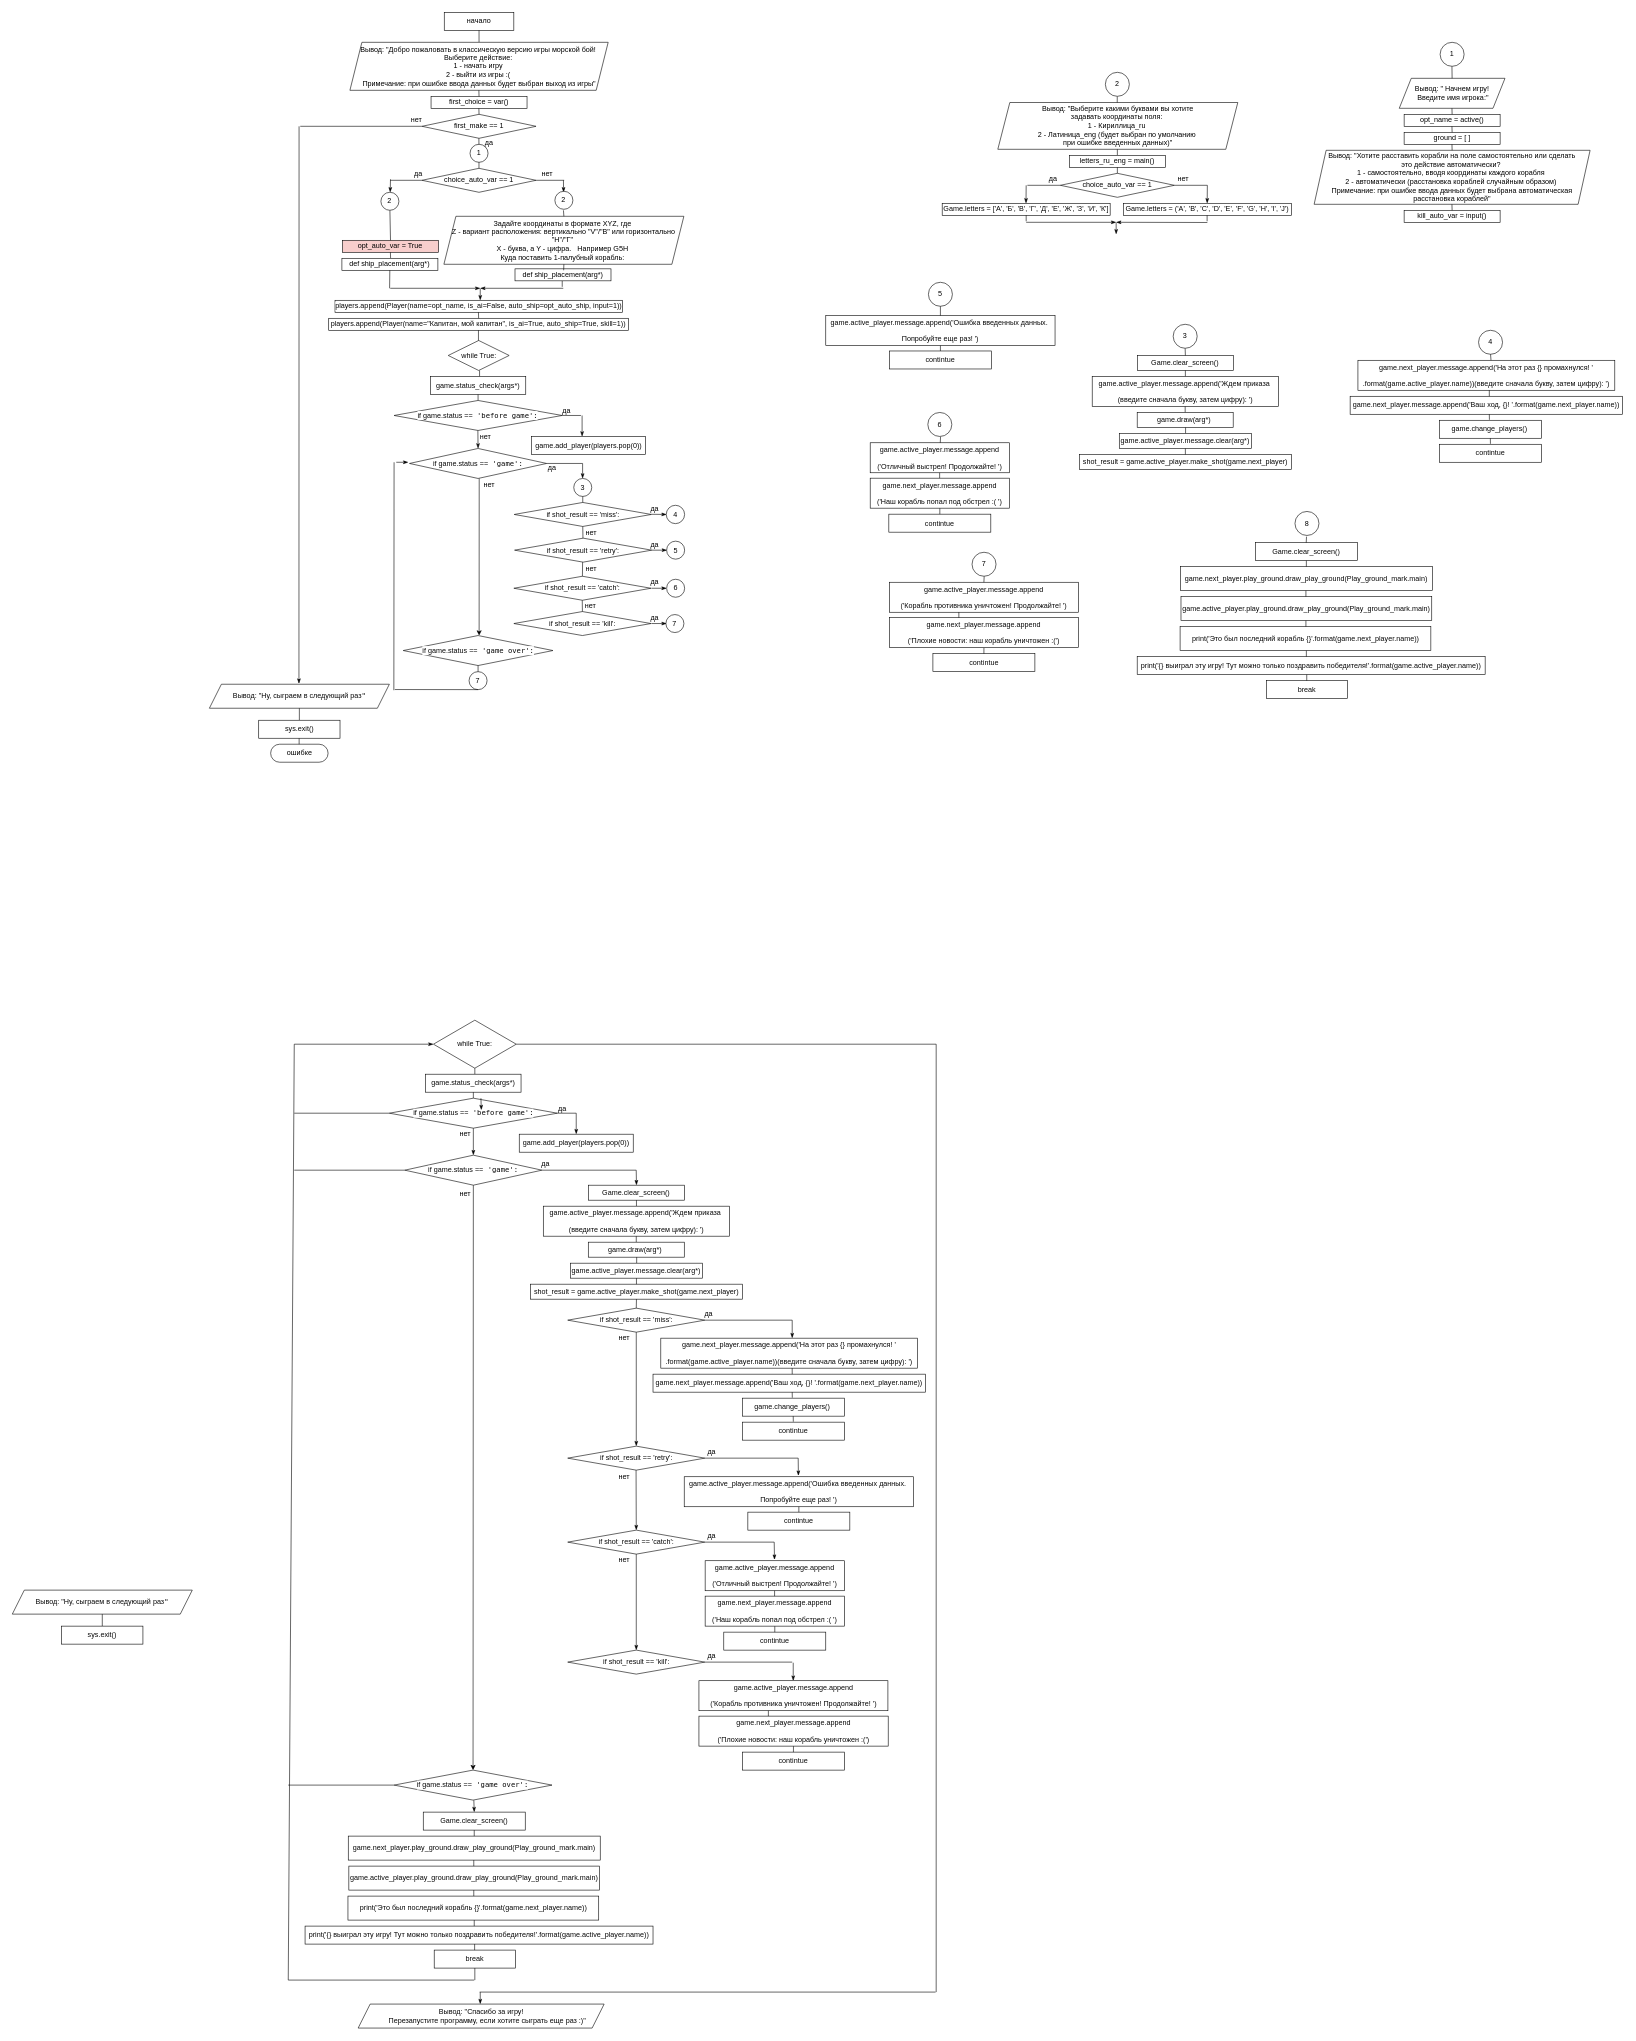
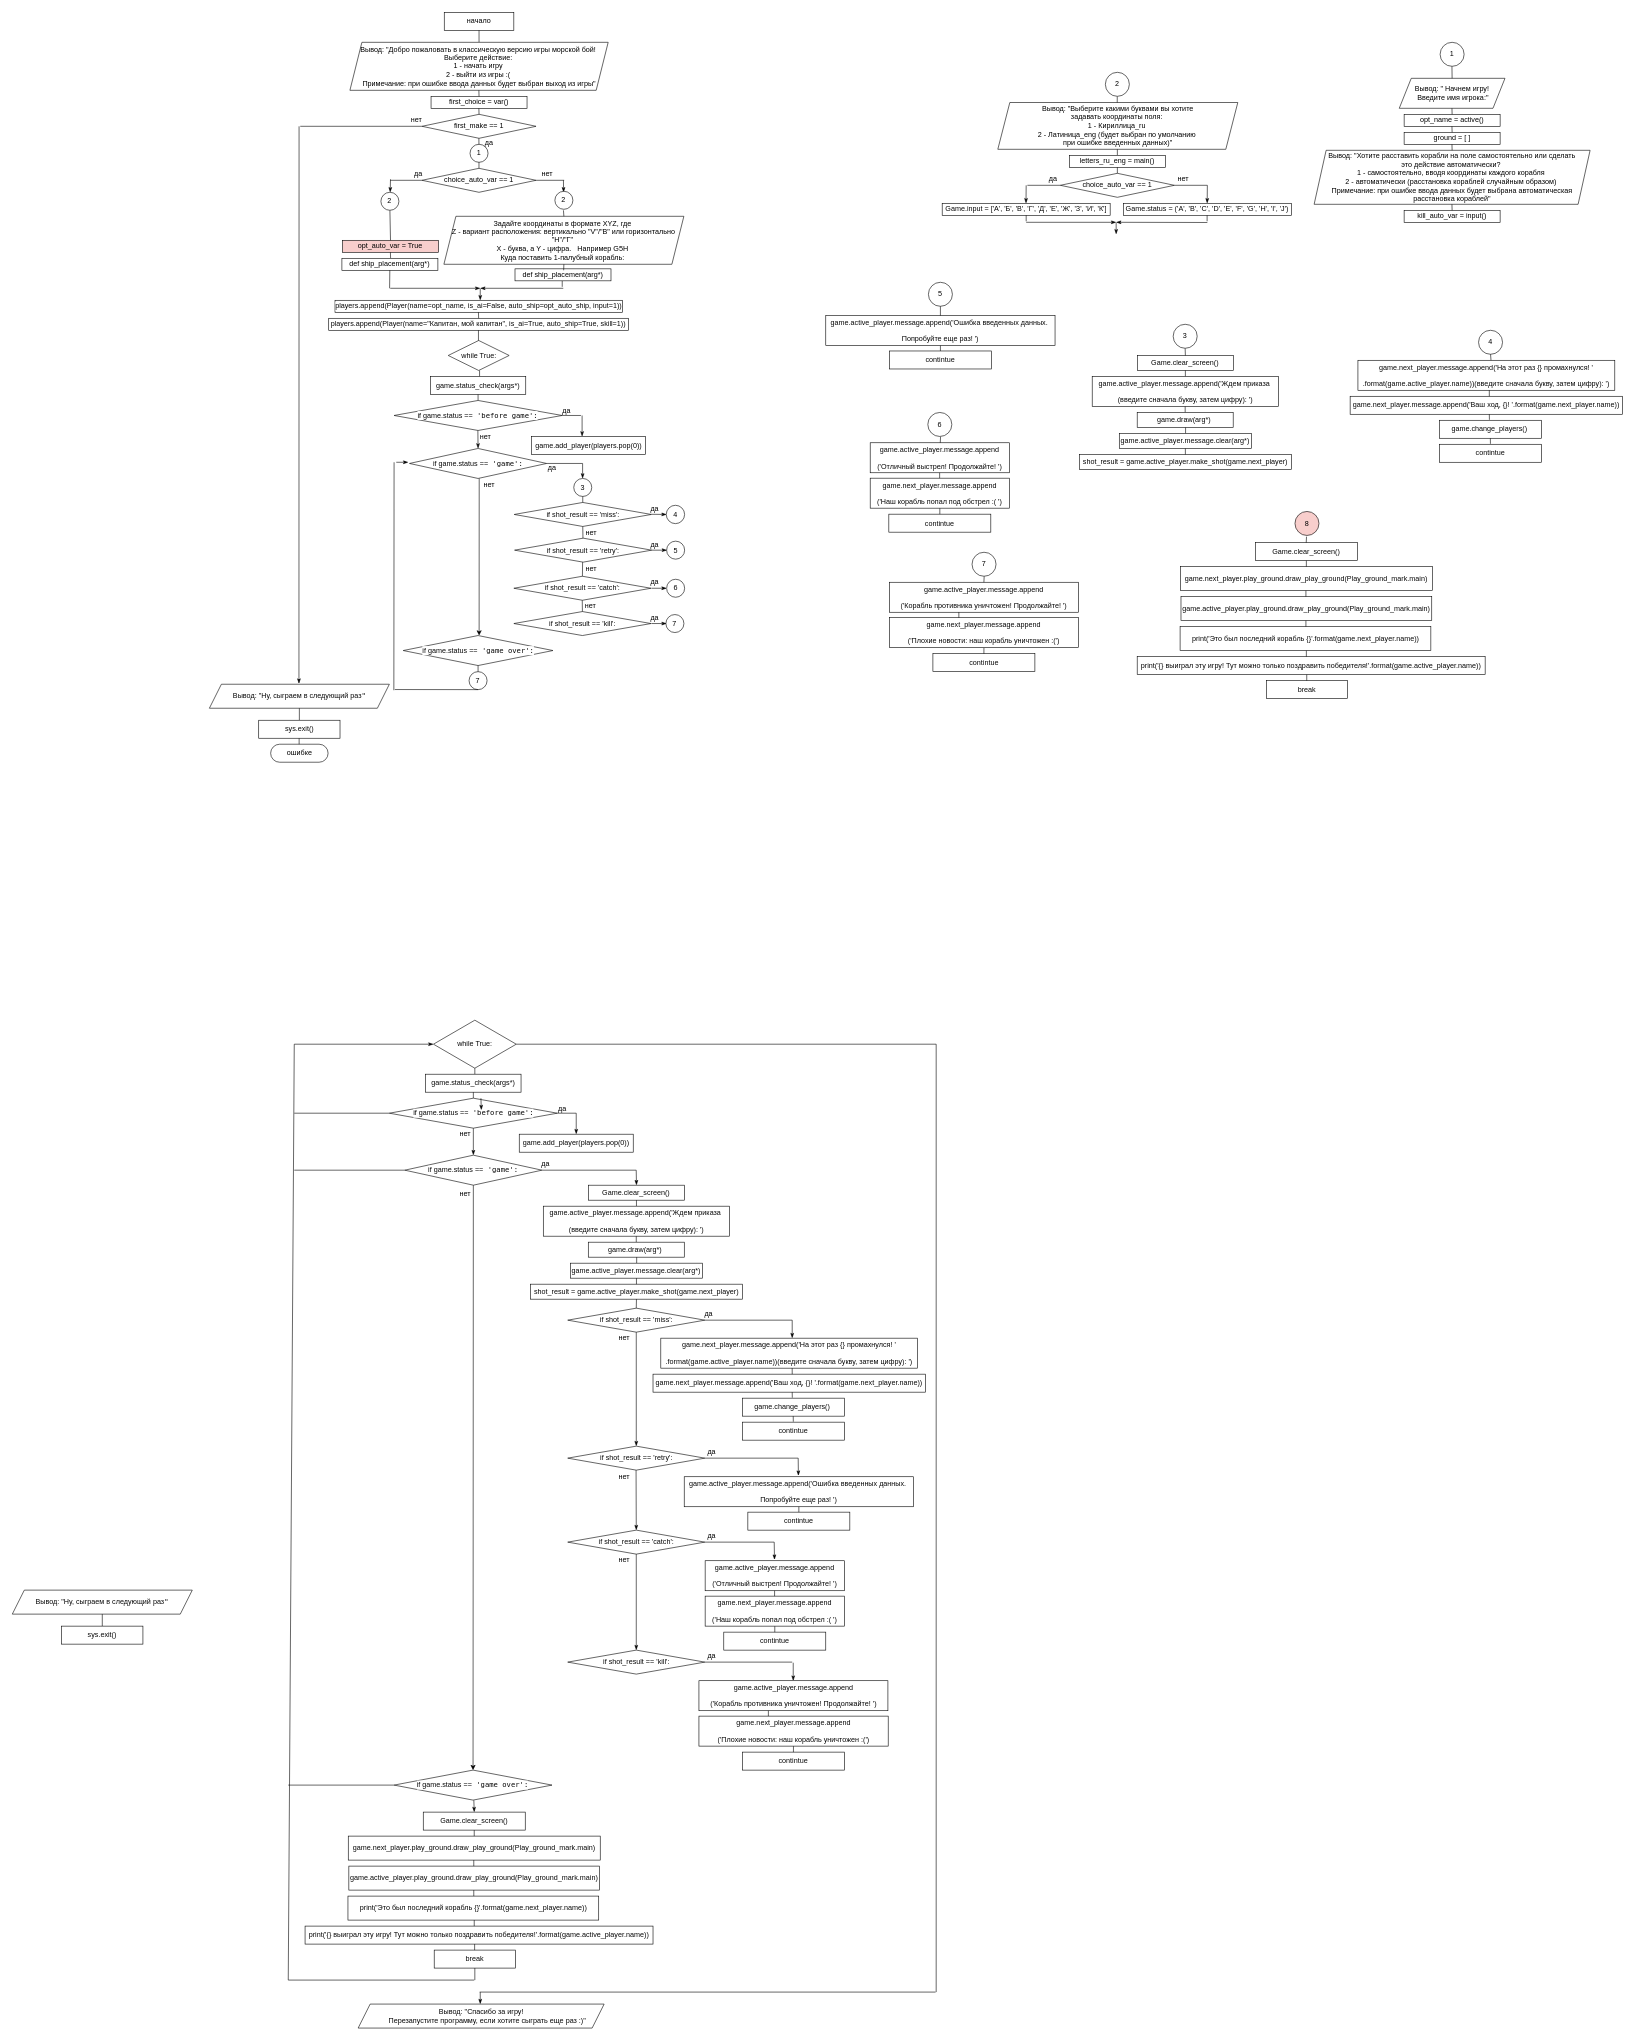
(1026, 209) -> (1026, 209)
(1208, 209) -> (1208, 209)
(1307, 524) -> (1307, 524)
